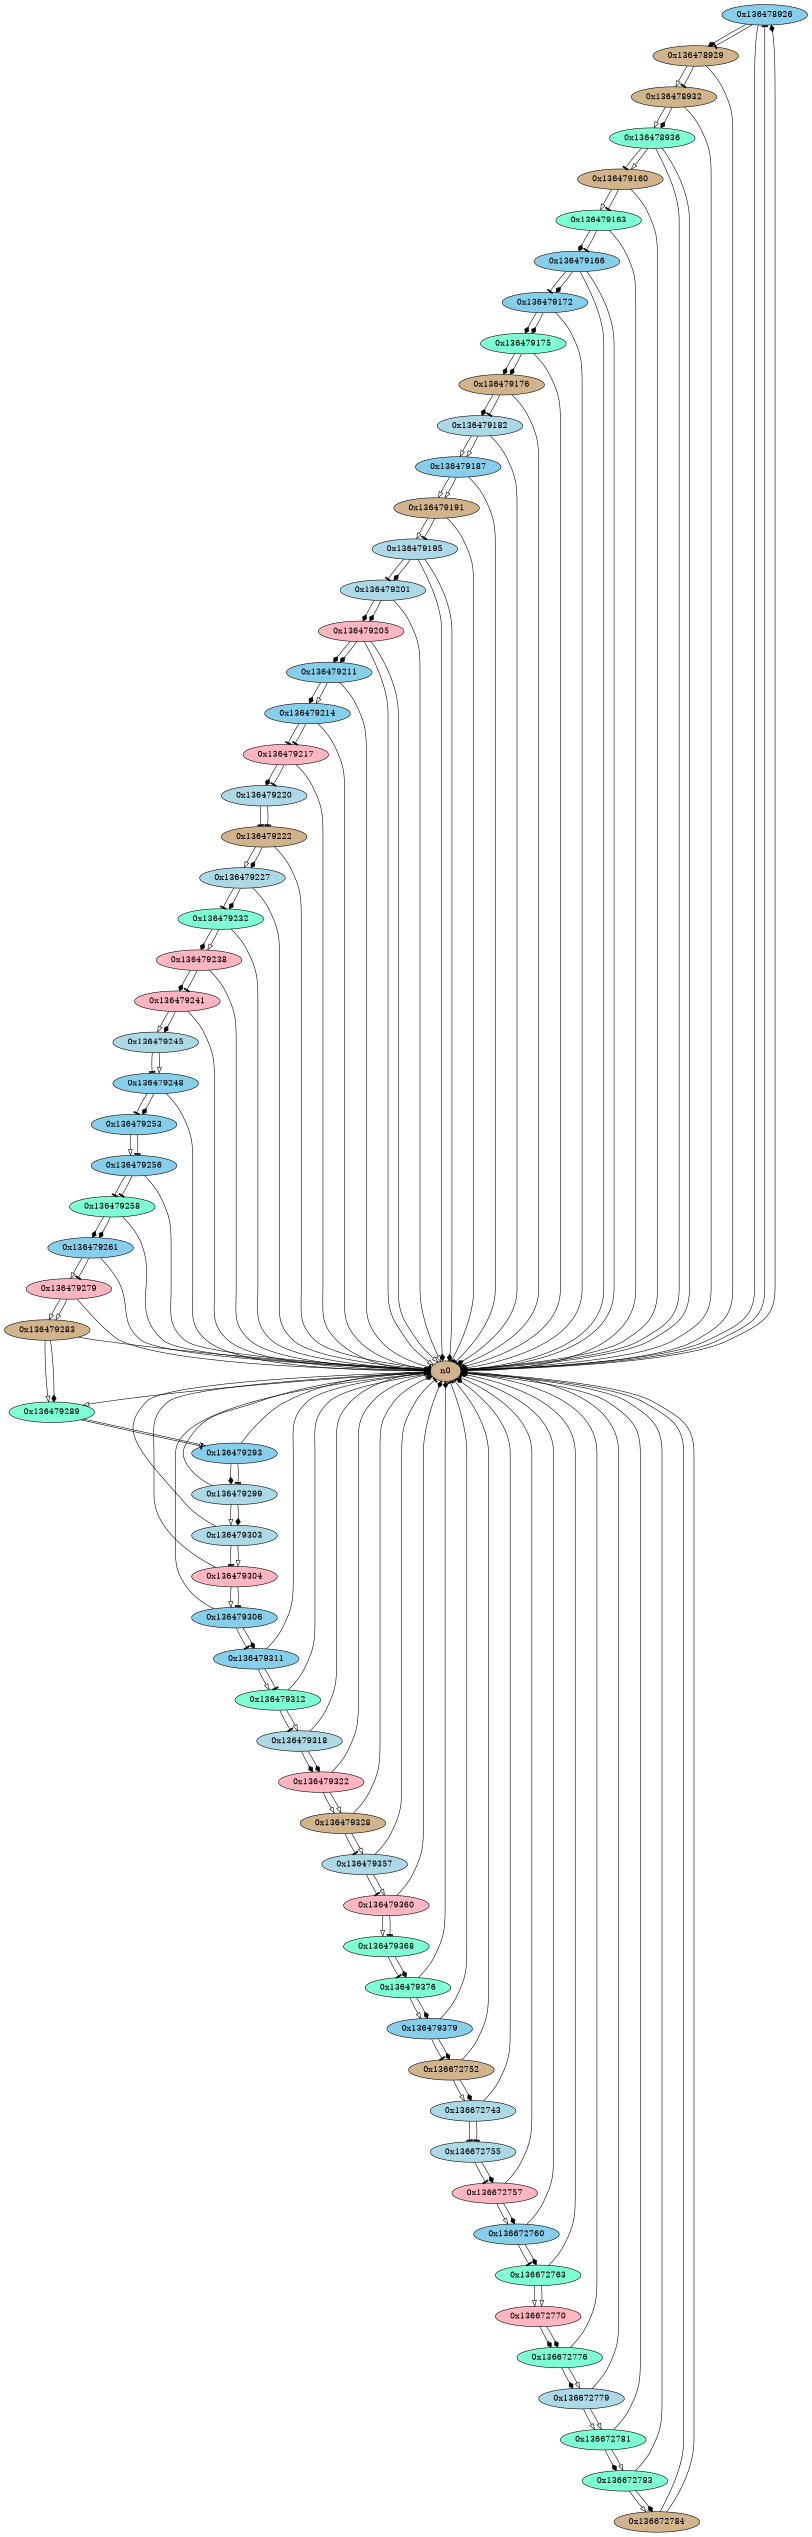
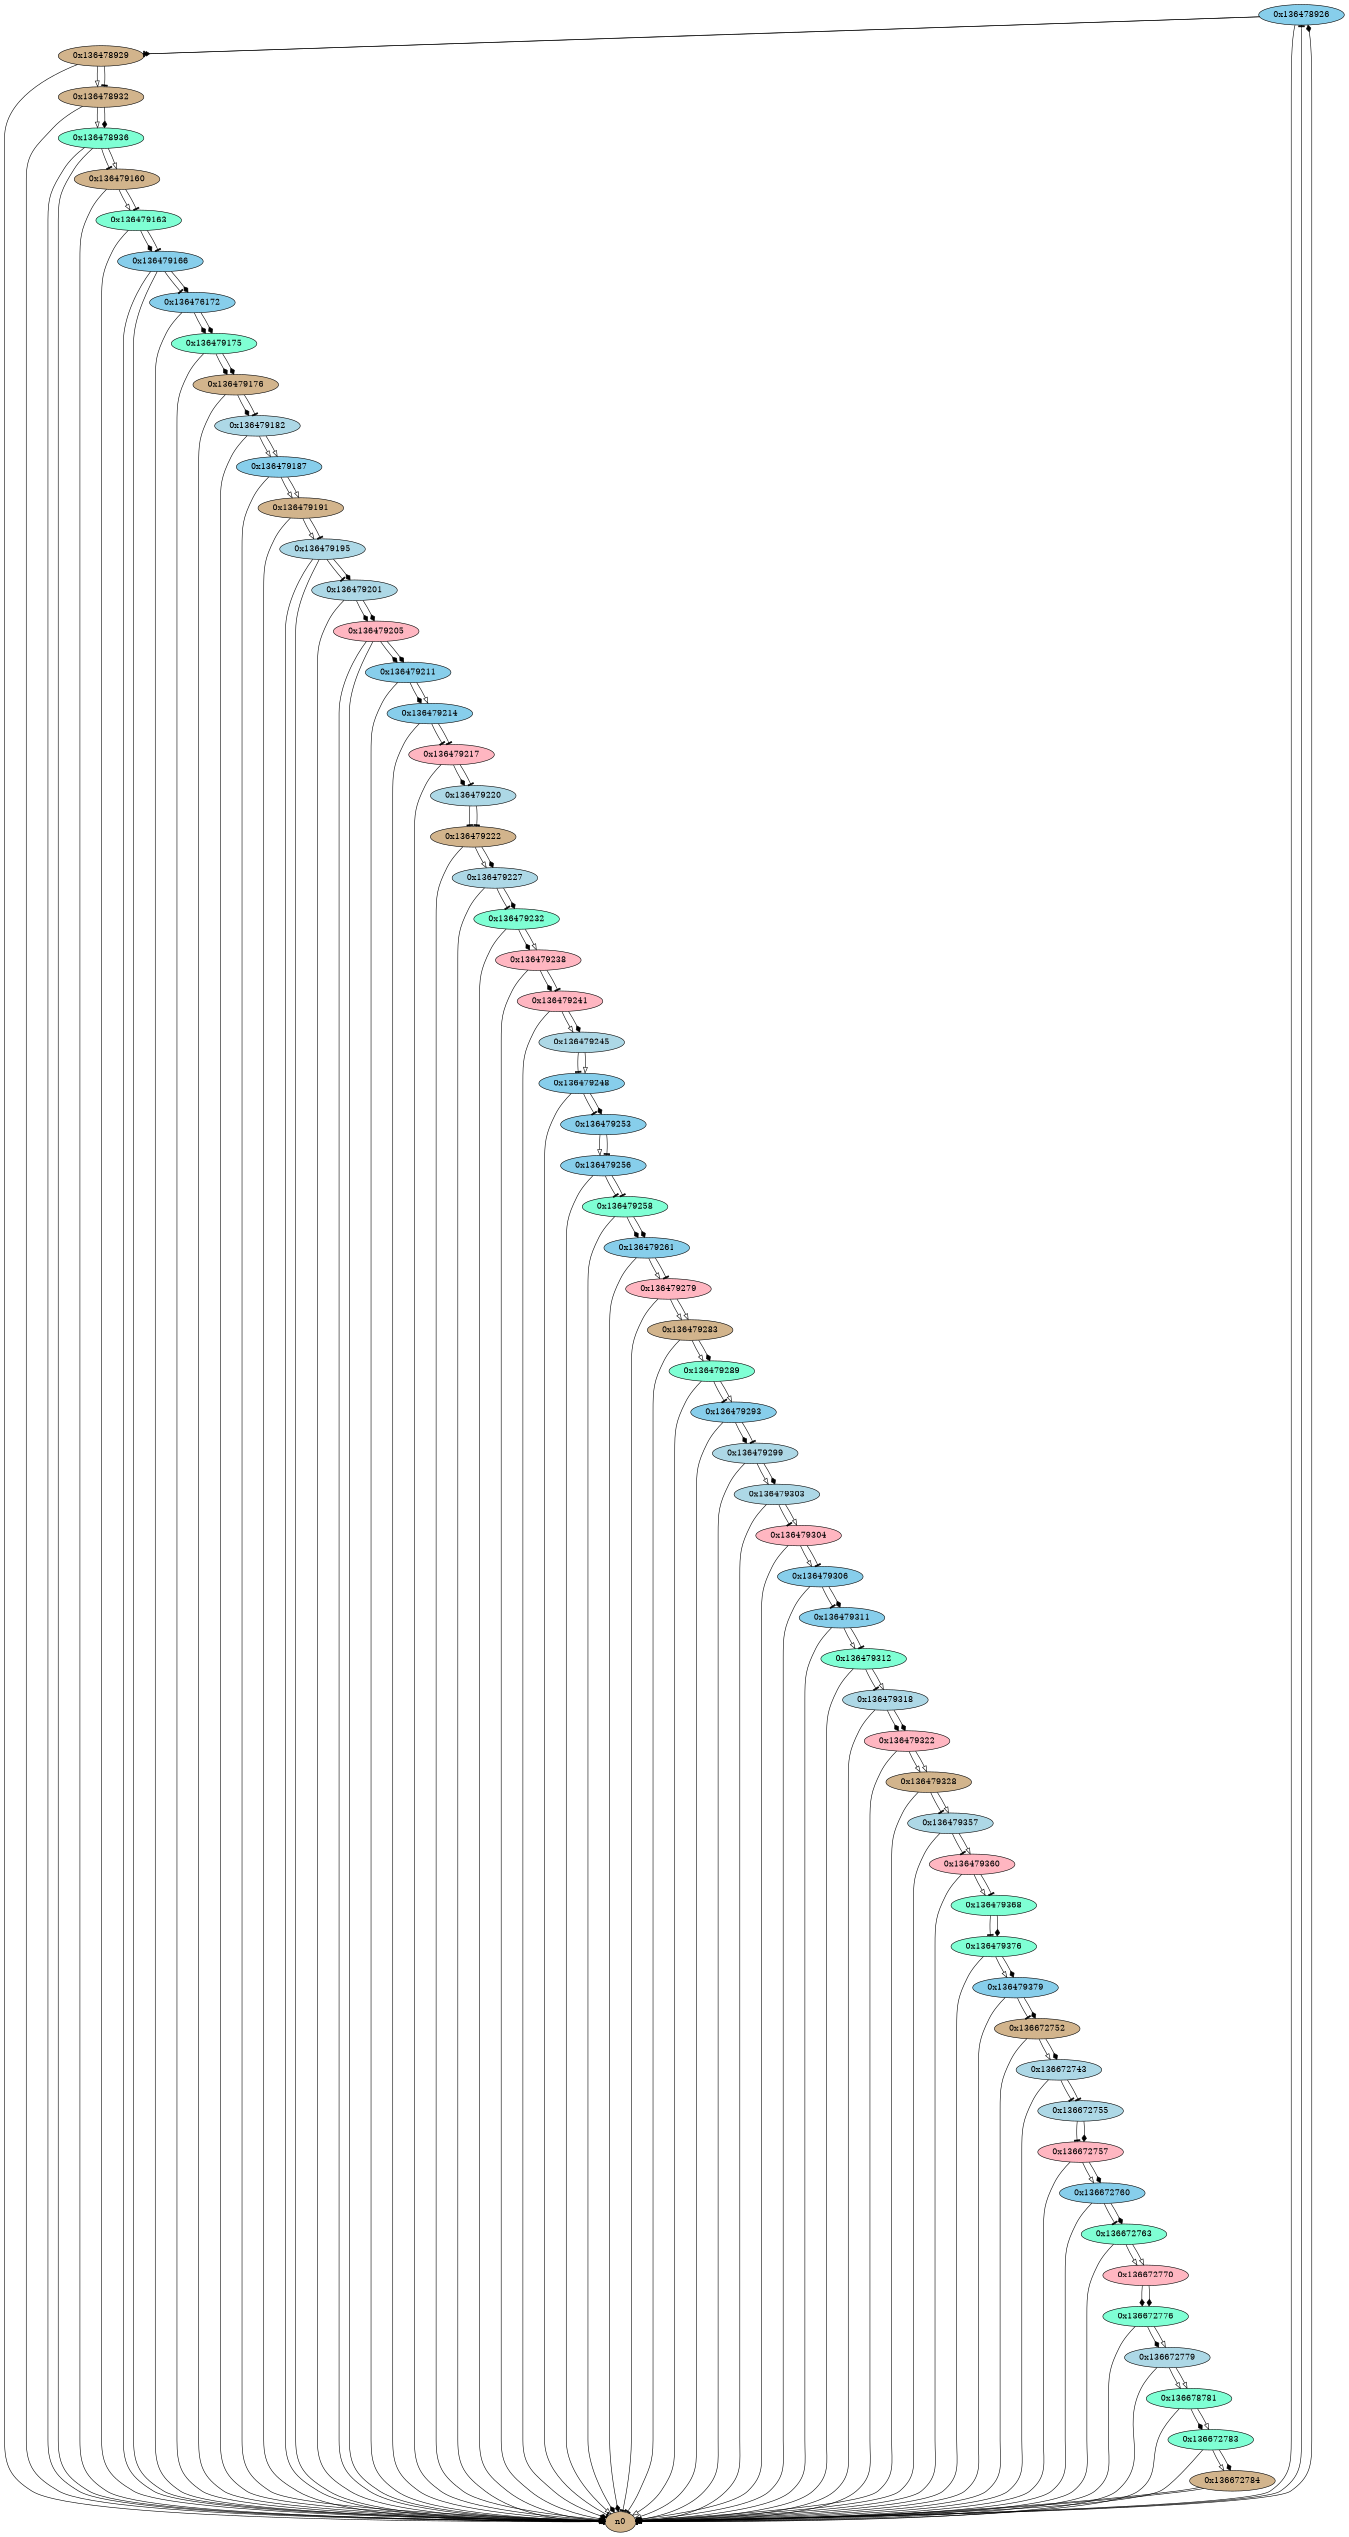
(545, 303) -> (192, 303)
(259, 1385) -> (675, 1950)
(603, 2440) -> (1189, 2399)
